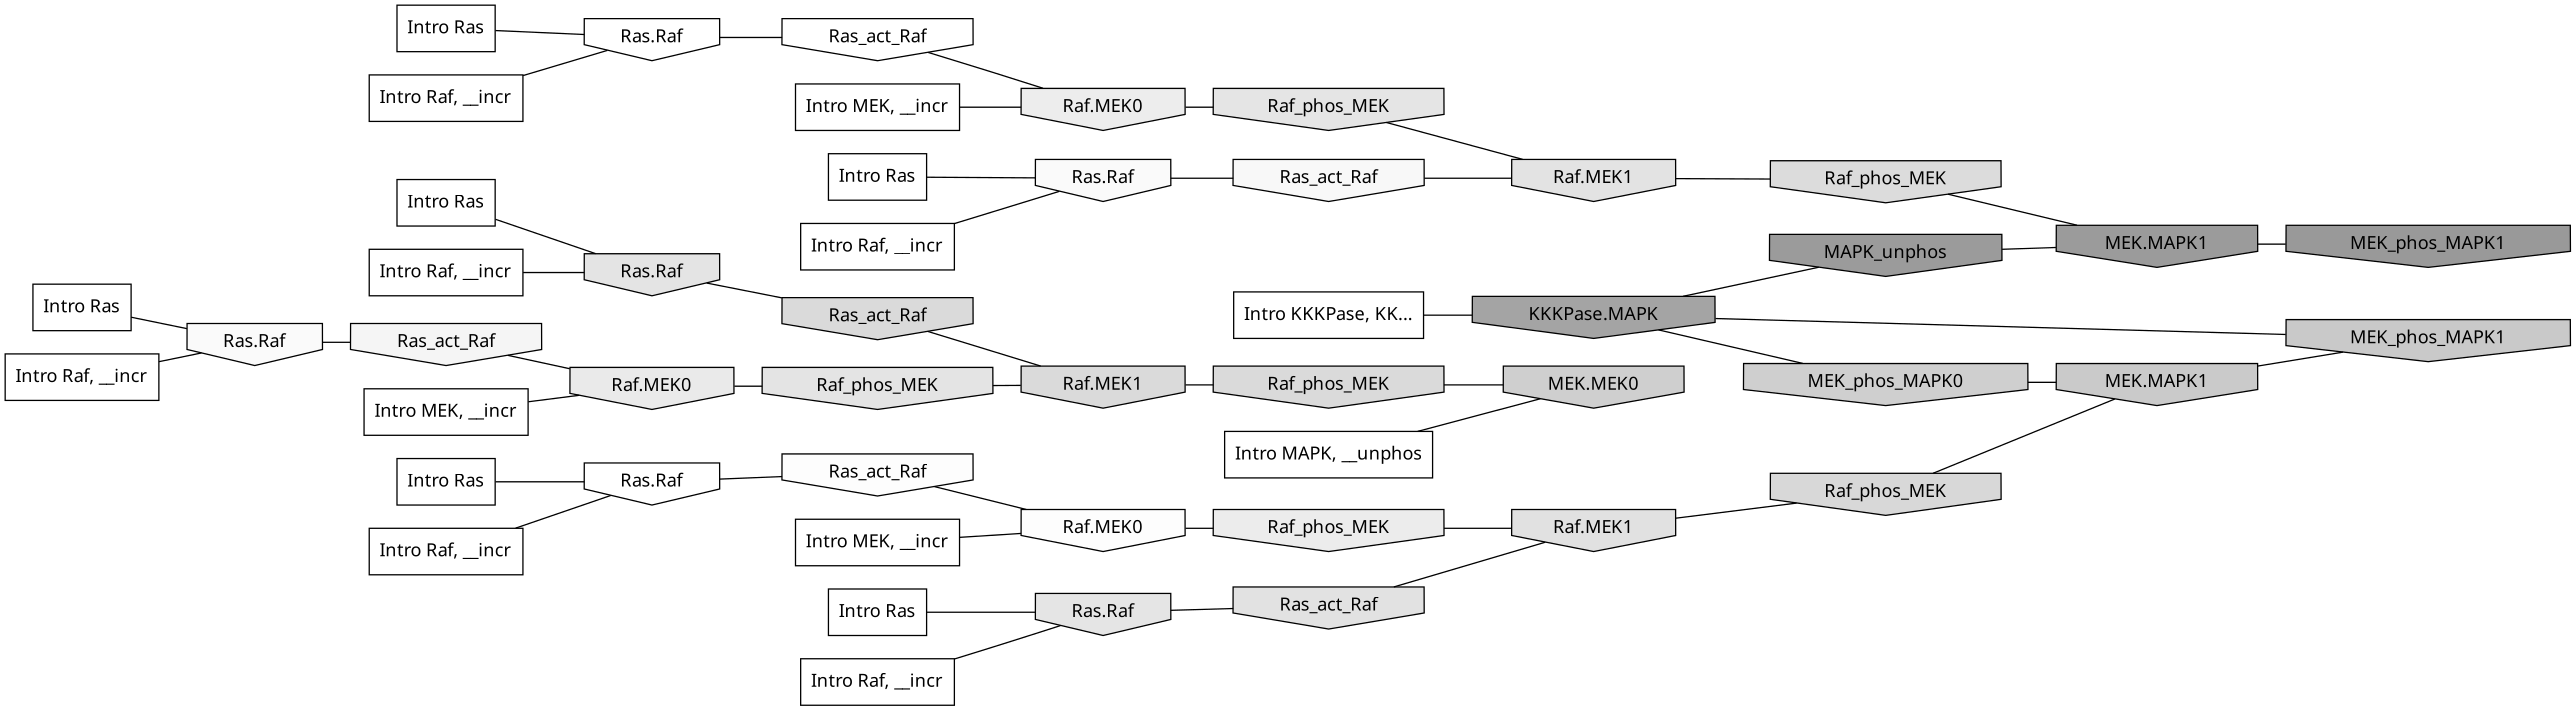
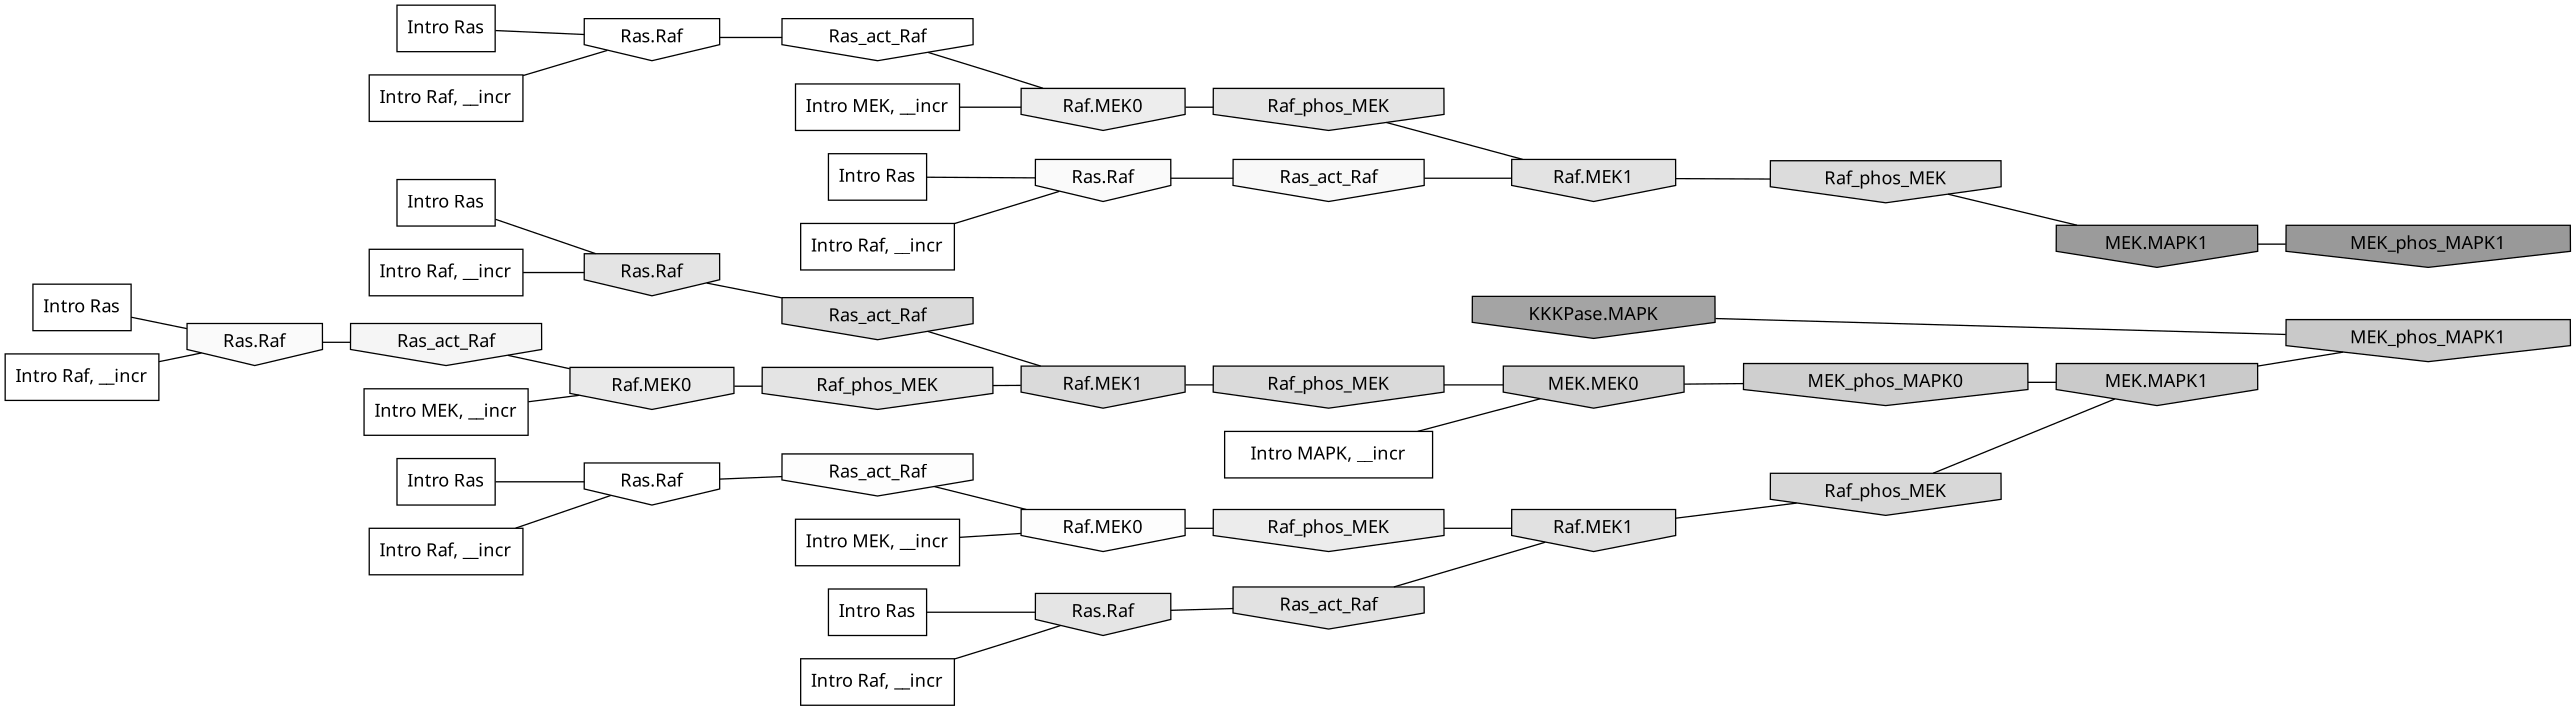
(1886, 253) -> none
(1329, 315) -> none
(1731, 347) -> (1714, 384)
(1329, 455) -> (1329, 455)
